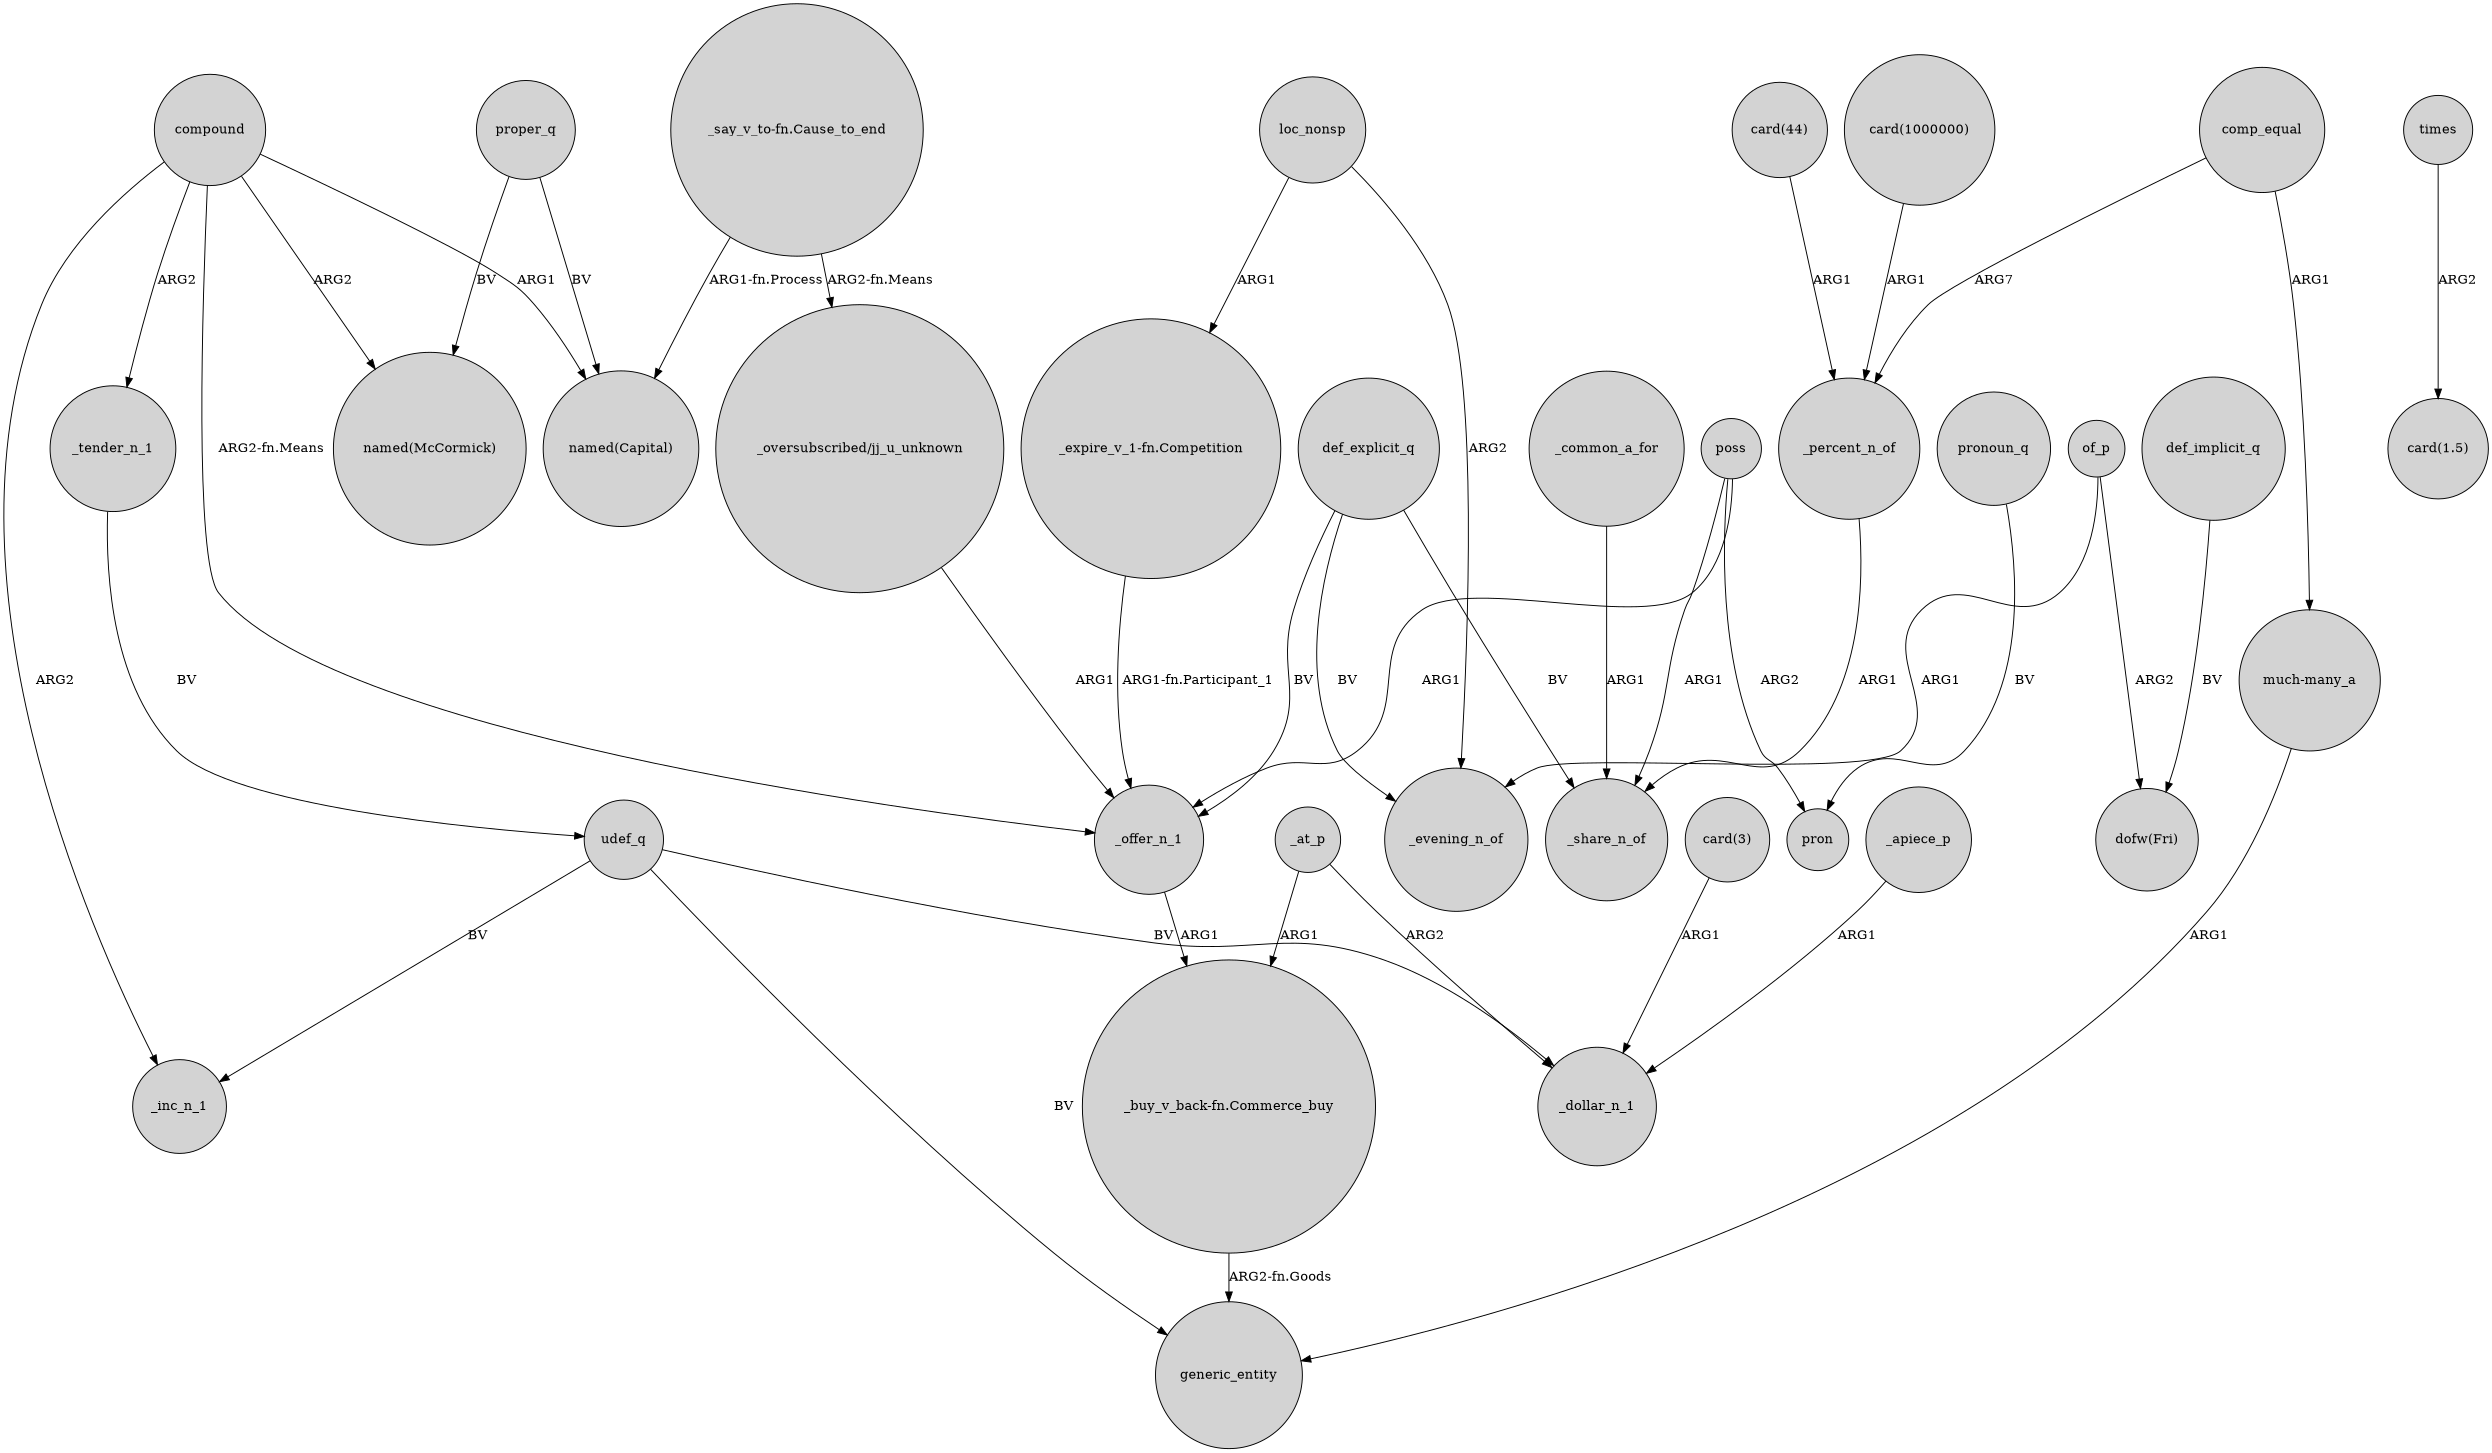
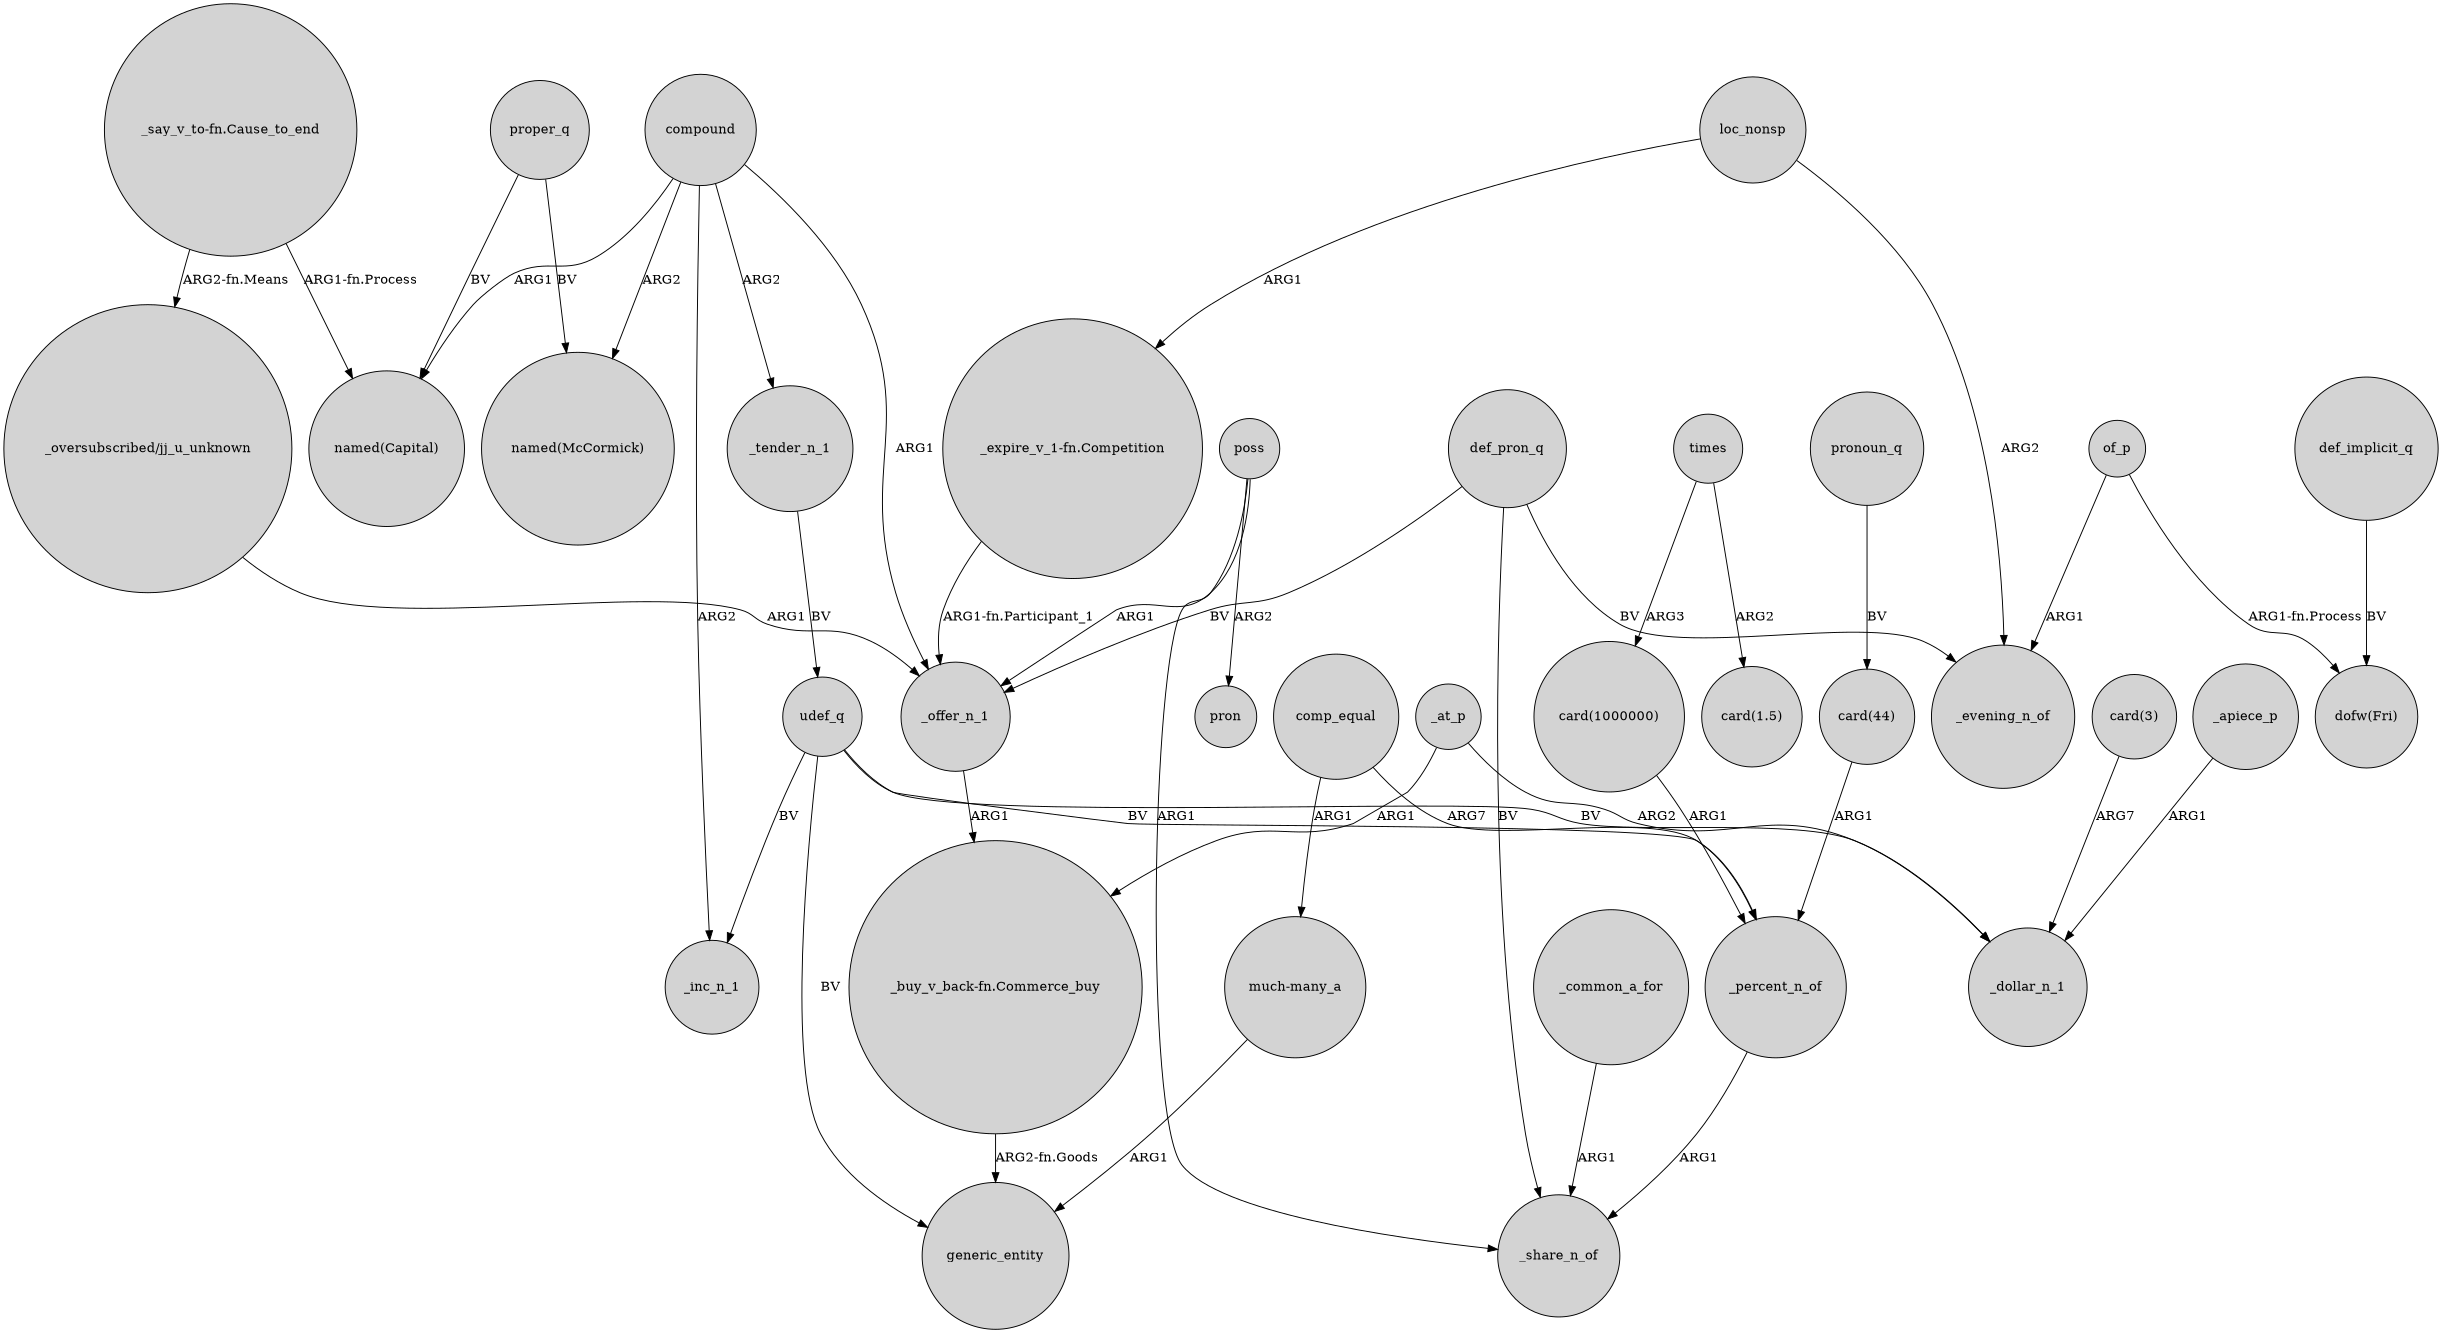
(272, 449) -> (915, 449)
(1369, 449) -> (1507, 449)
none -> (1667, 559)
(2155, 680) -> (2306, 617)
(1992, 708) -> (1867, 583)
none -> (1283, 825)
(1701, 936) -> (2116, 816)
